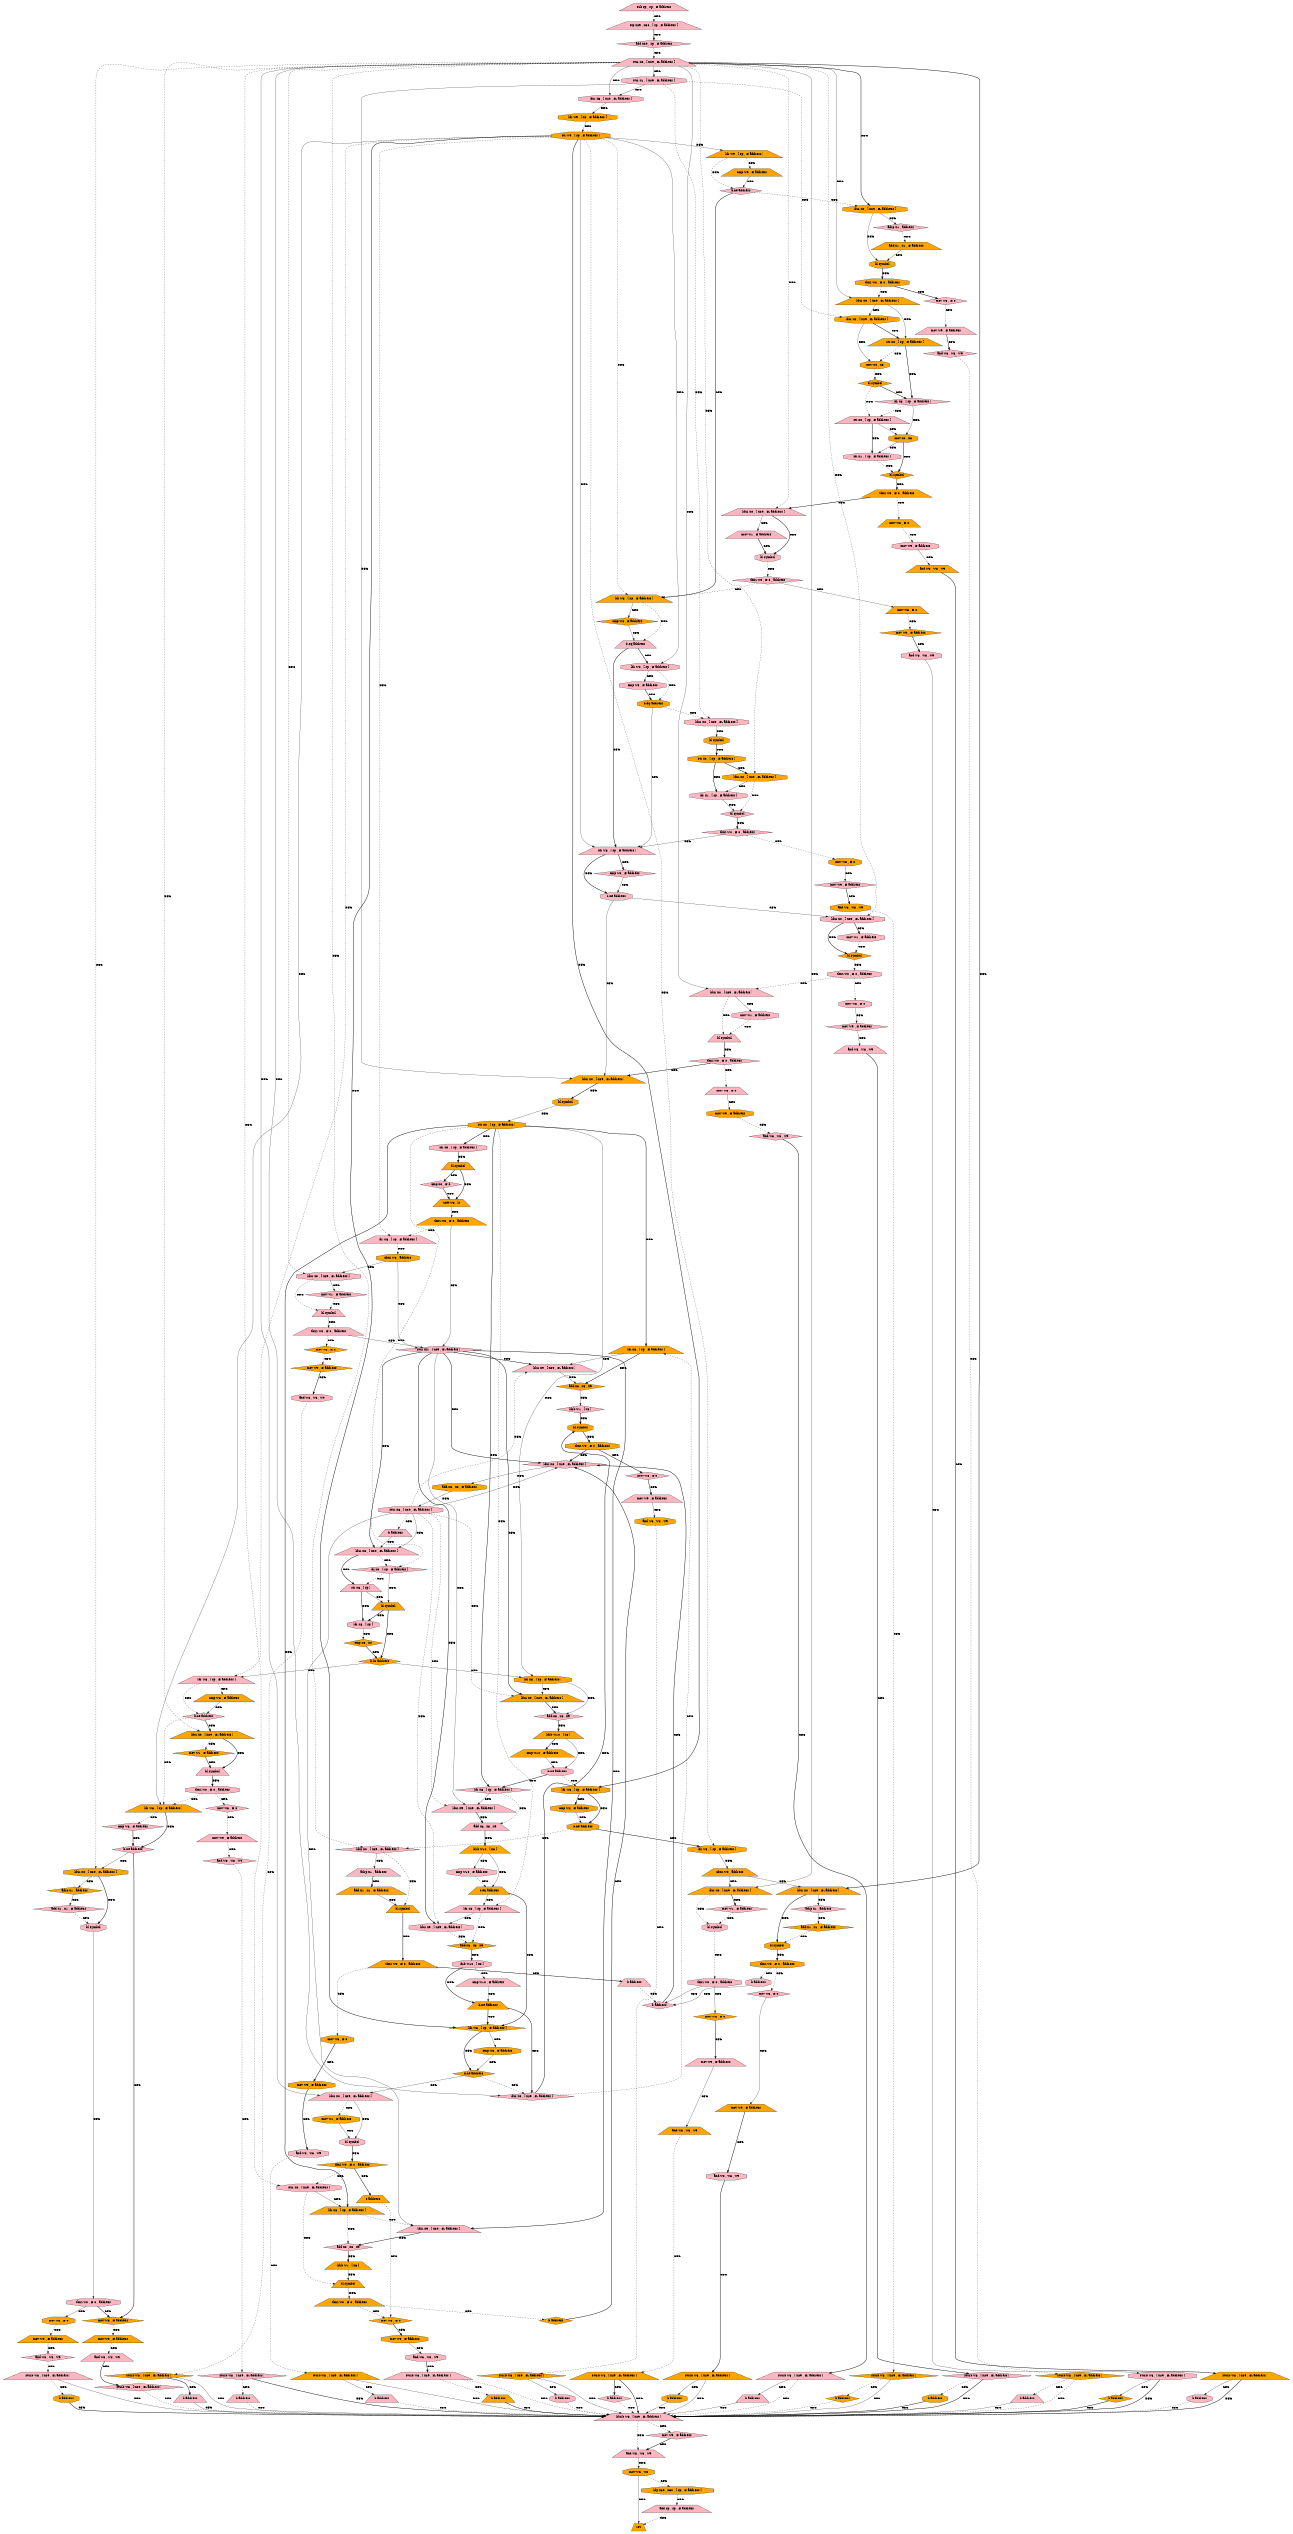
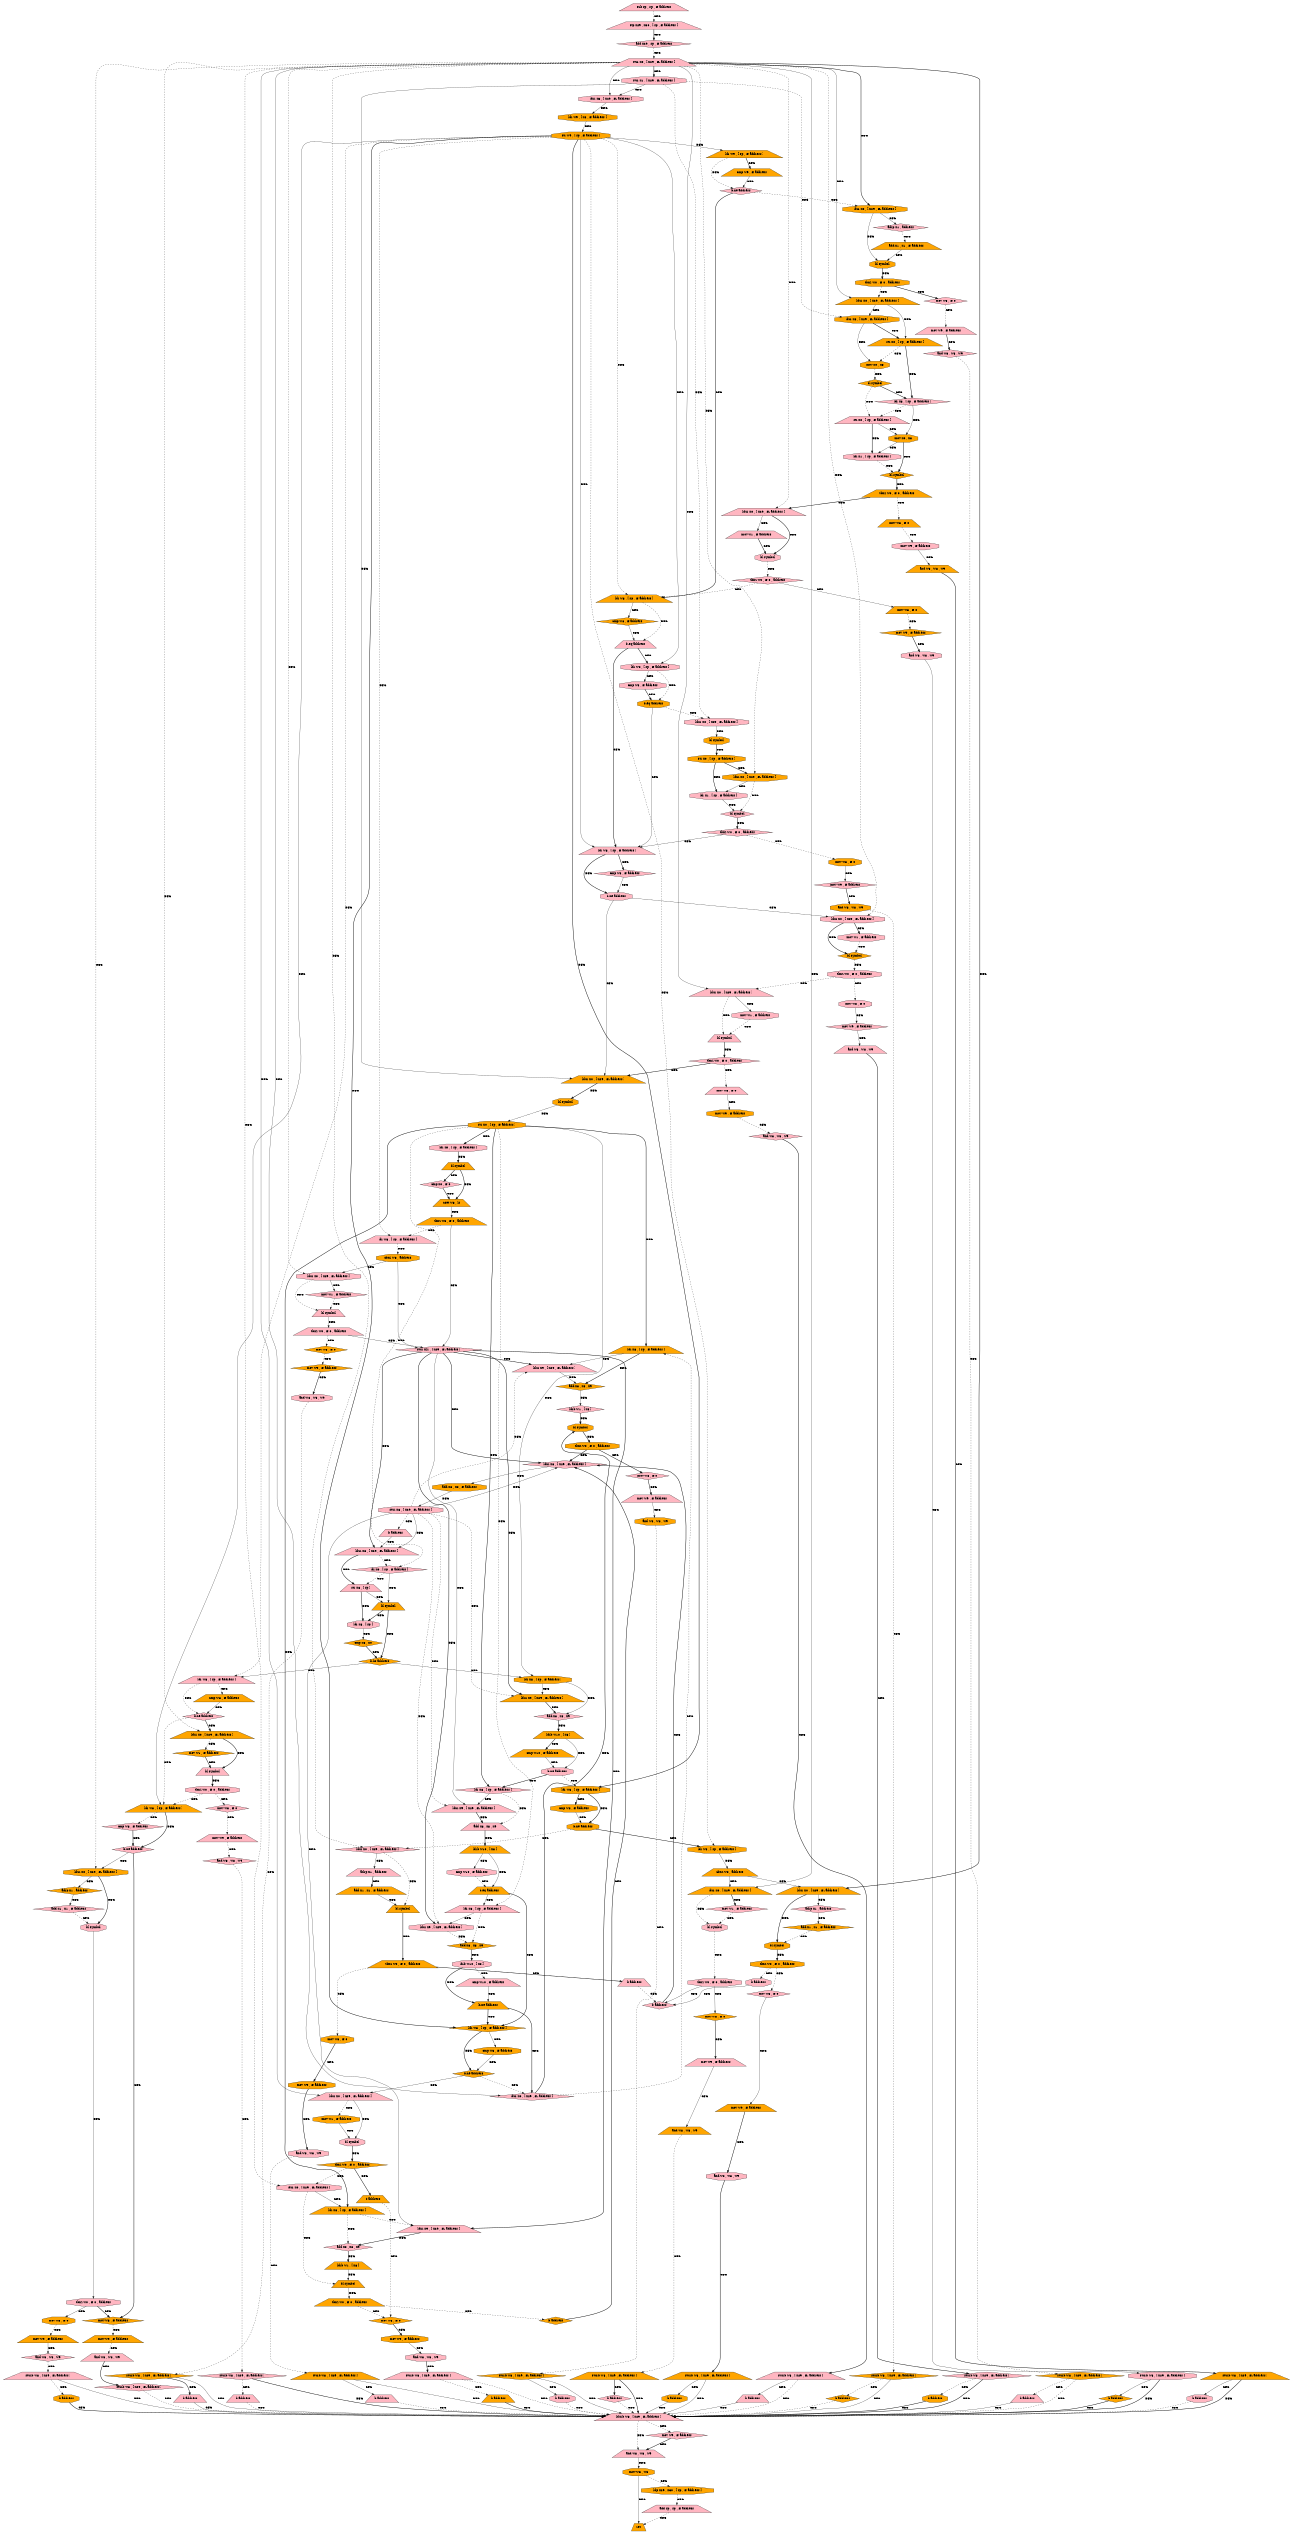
(654, 70) -> (654, 70)
(748, 162) -> (748, 162)
